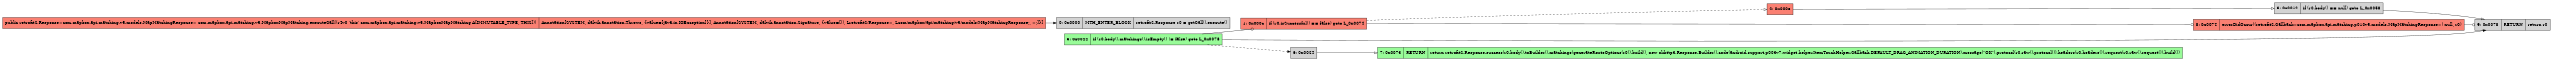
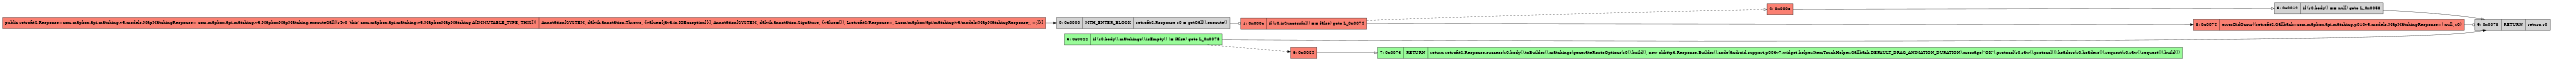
(1779, 24) -> (1779, 24)
(1227, 32) -> (1234, 23)
(1304, 53) -> (1304, 53)
